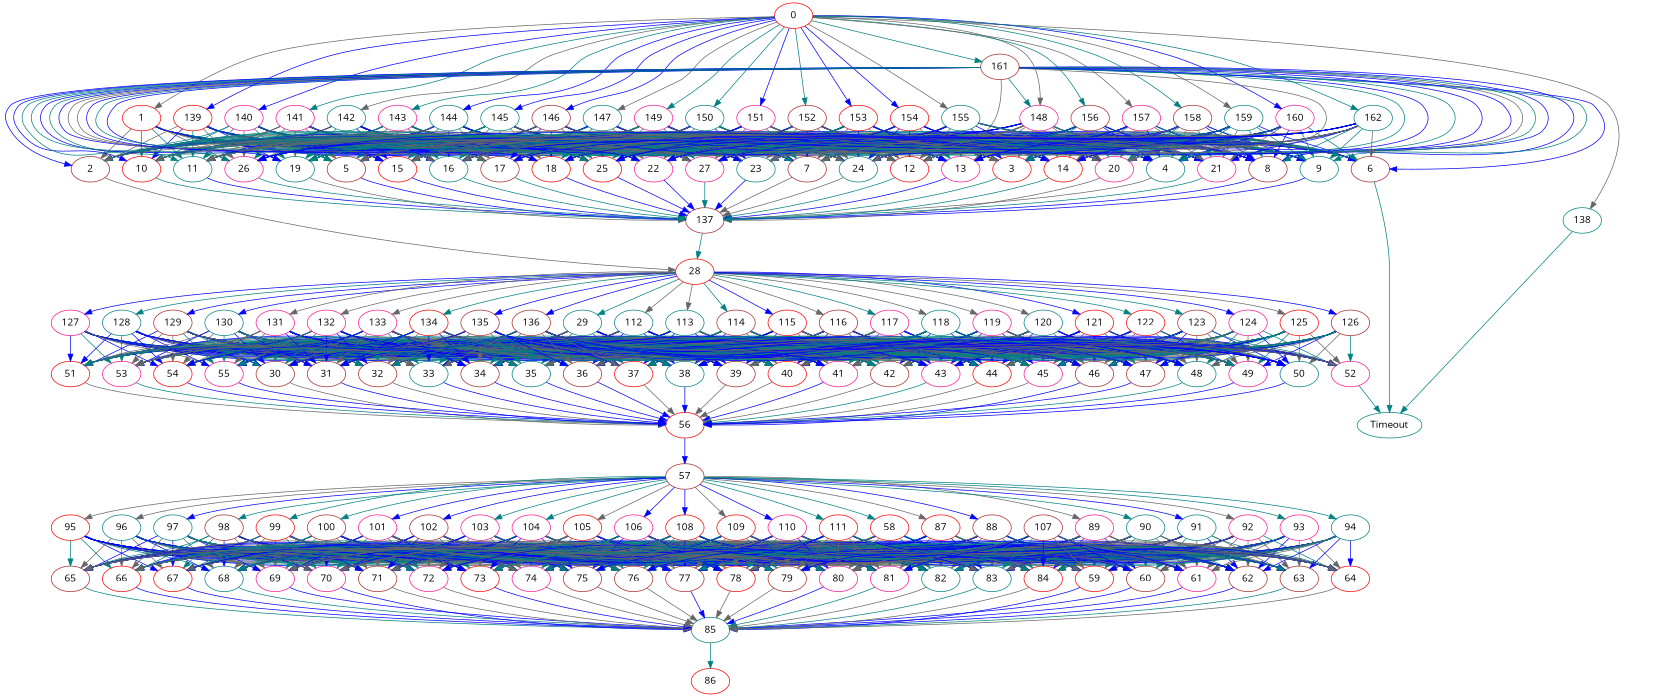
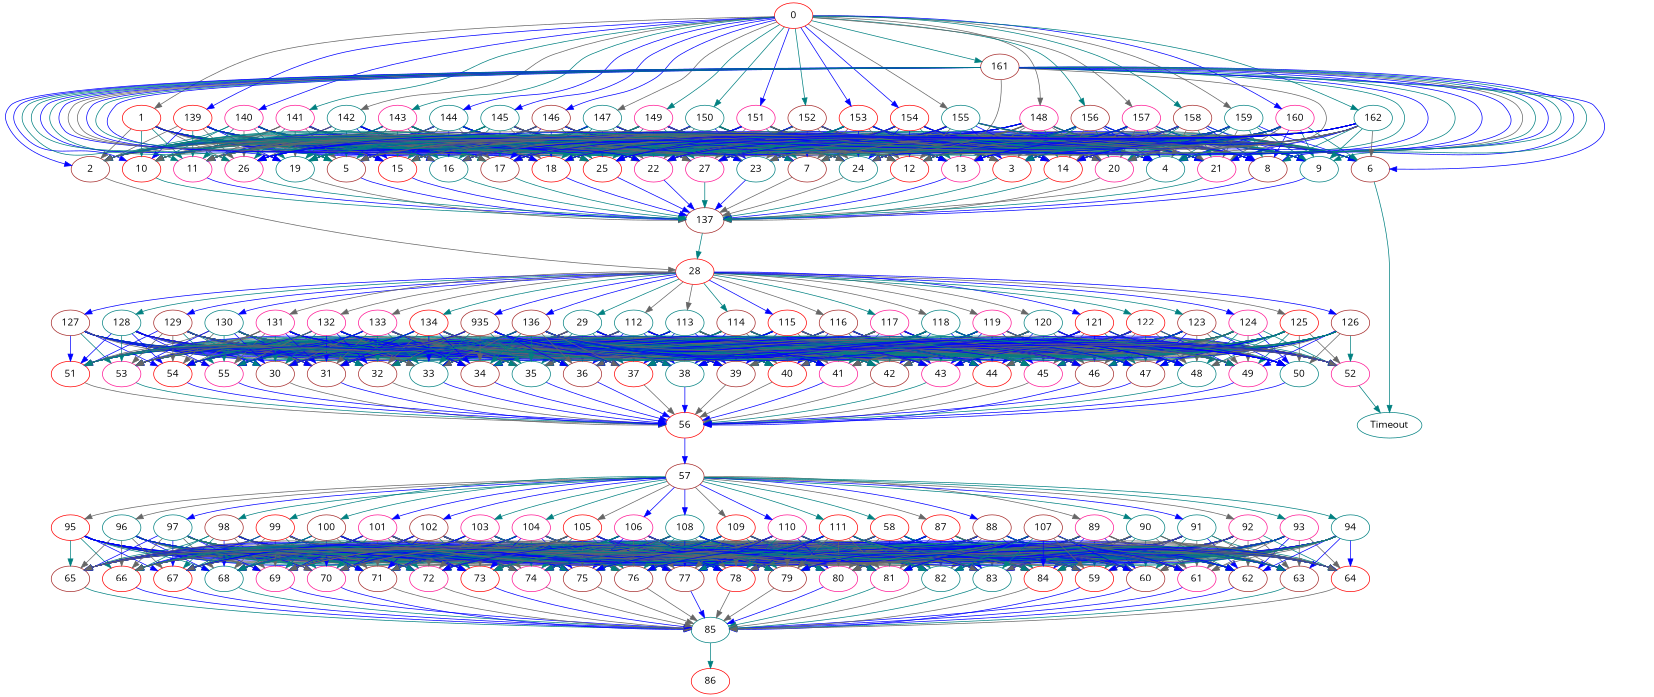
(1017, 90) -> (1549, 102)
(193, 169) -> (193, 169)
(1582, 220) -> none
(70, 323) -> (70, 323)
(480, 323) -> (480, 323)
none -> (560, 349)
(685, 528) -> (685, 528)
